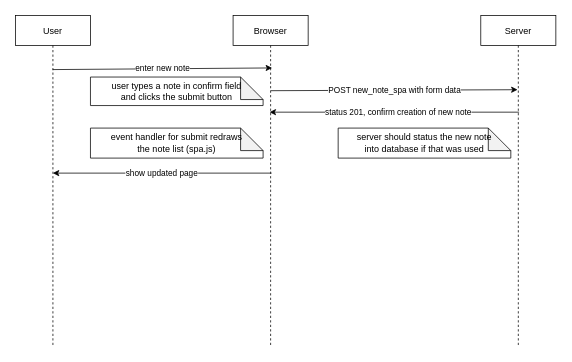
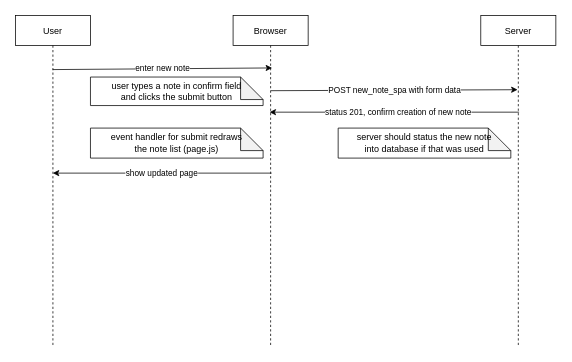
(177, 143) -> (177, 143)
